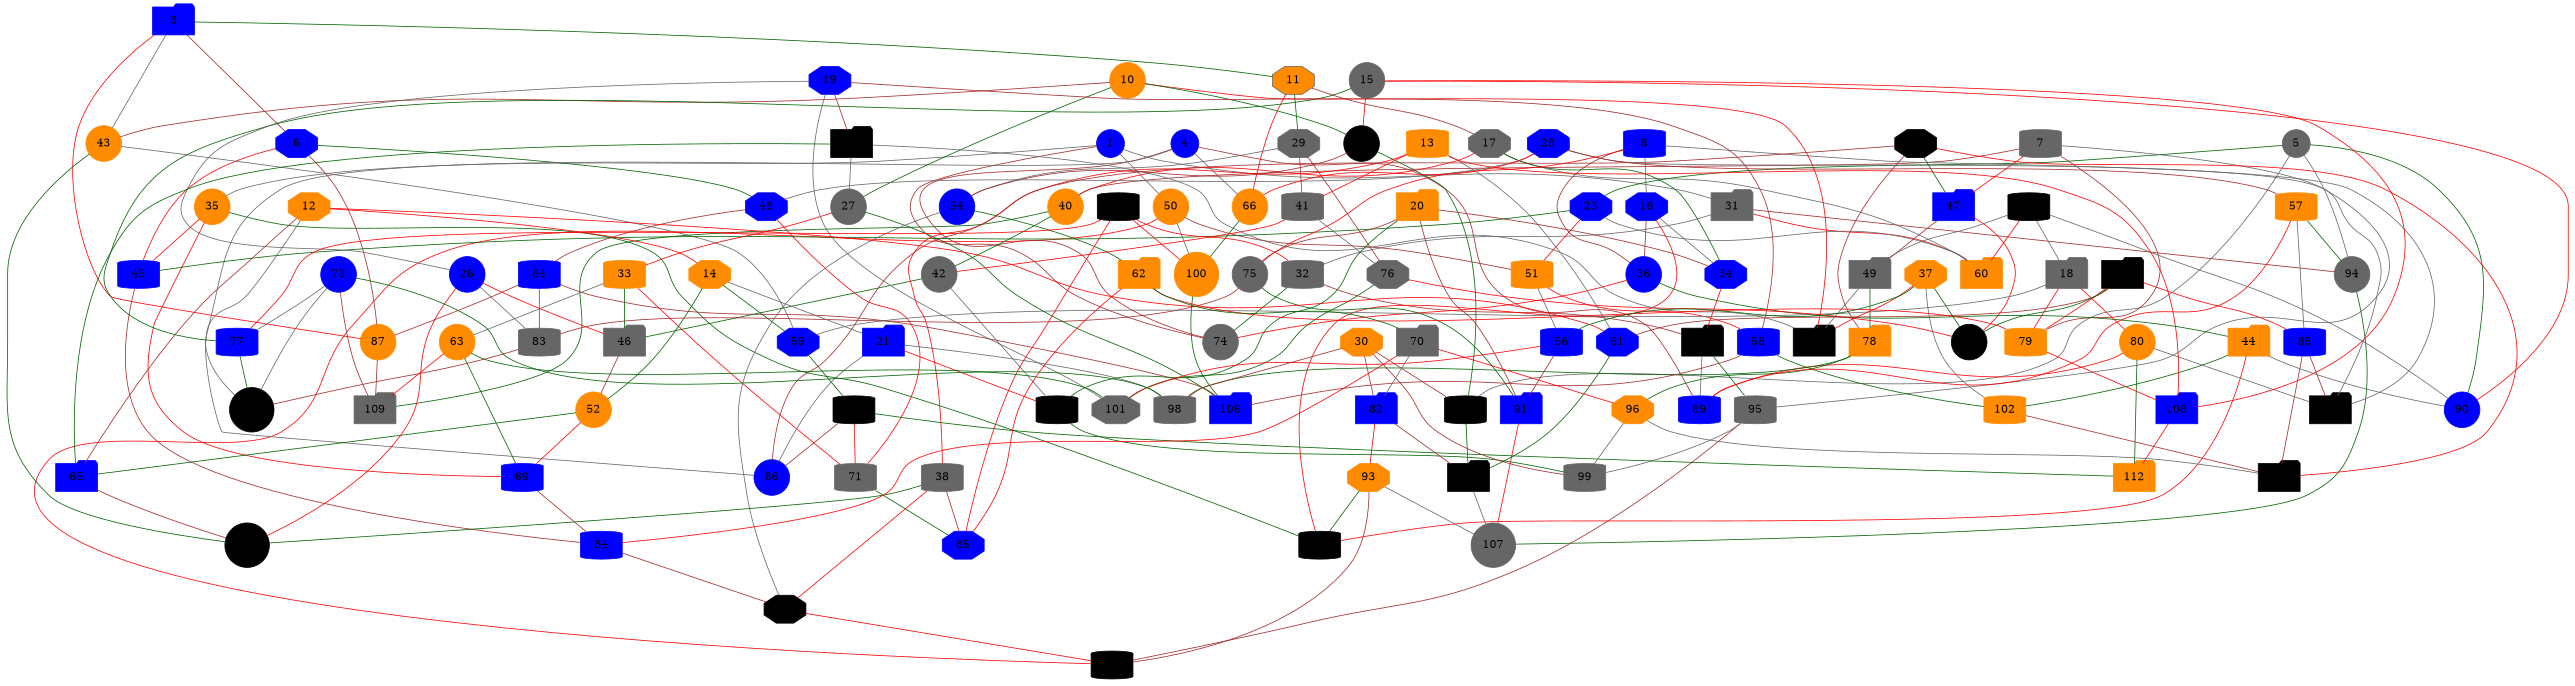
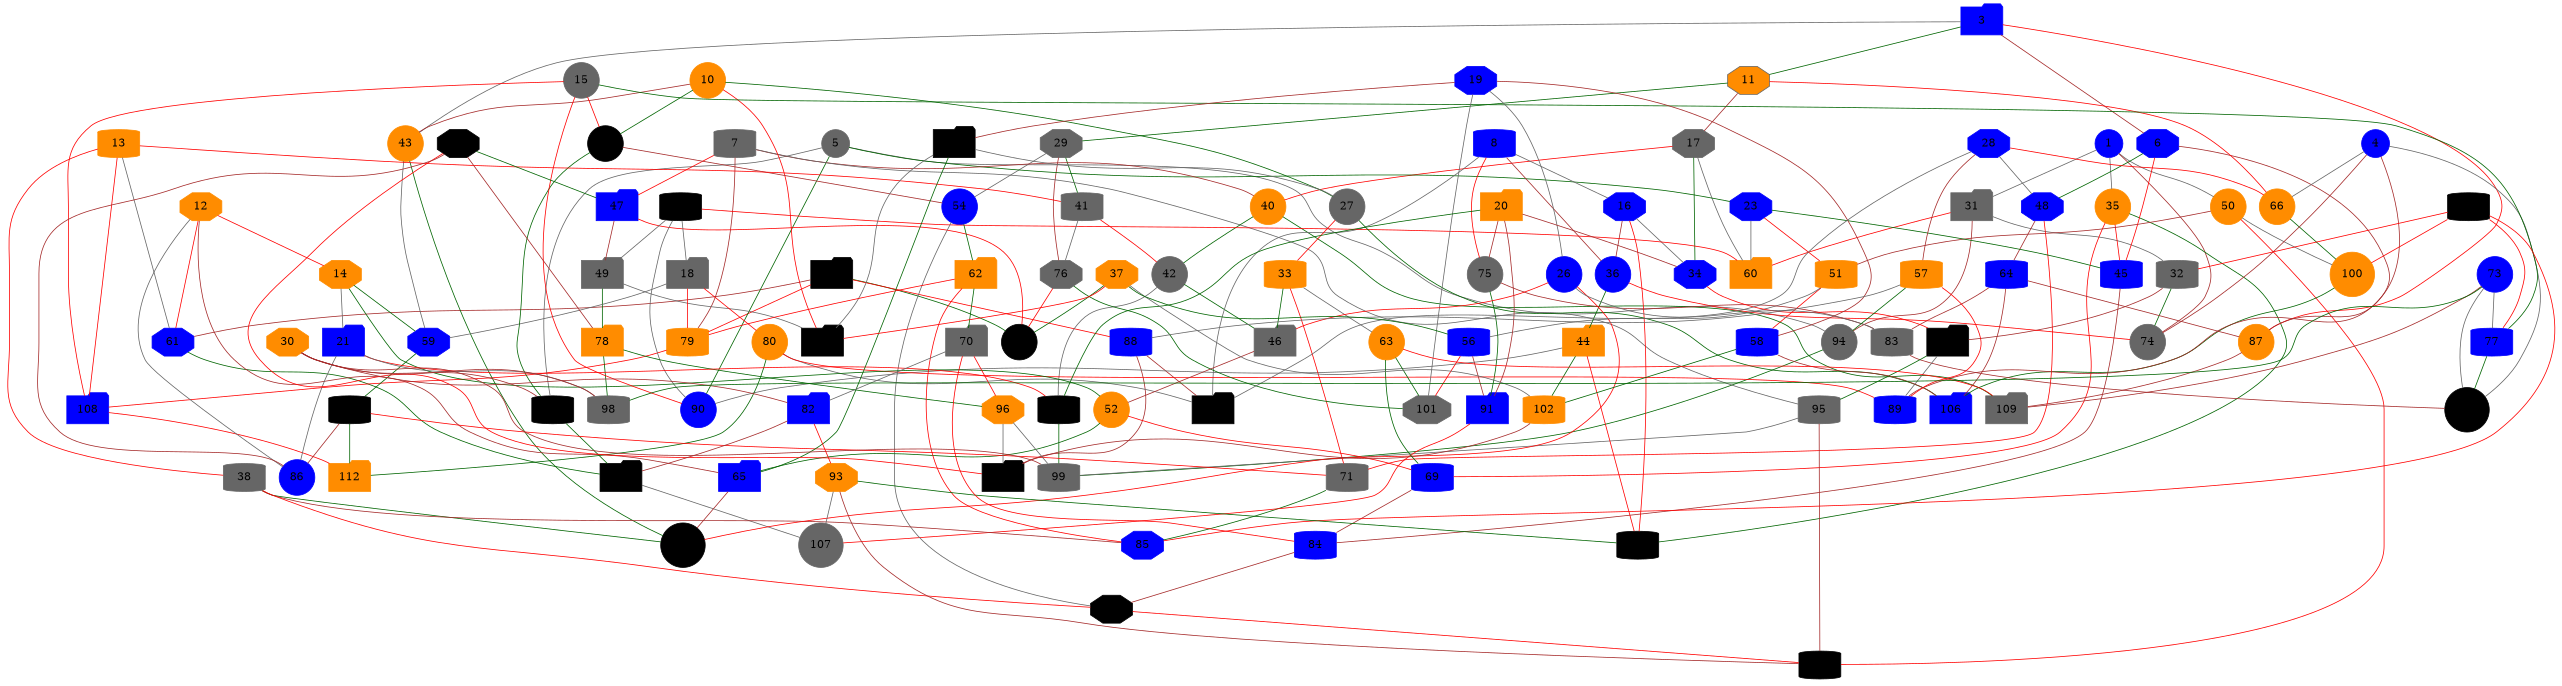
(1301, 175) -> (1073, 178)
(2026, 528) -> (1496, 443)
